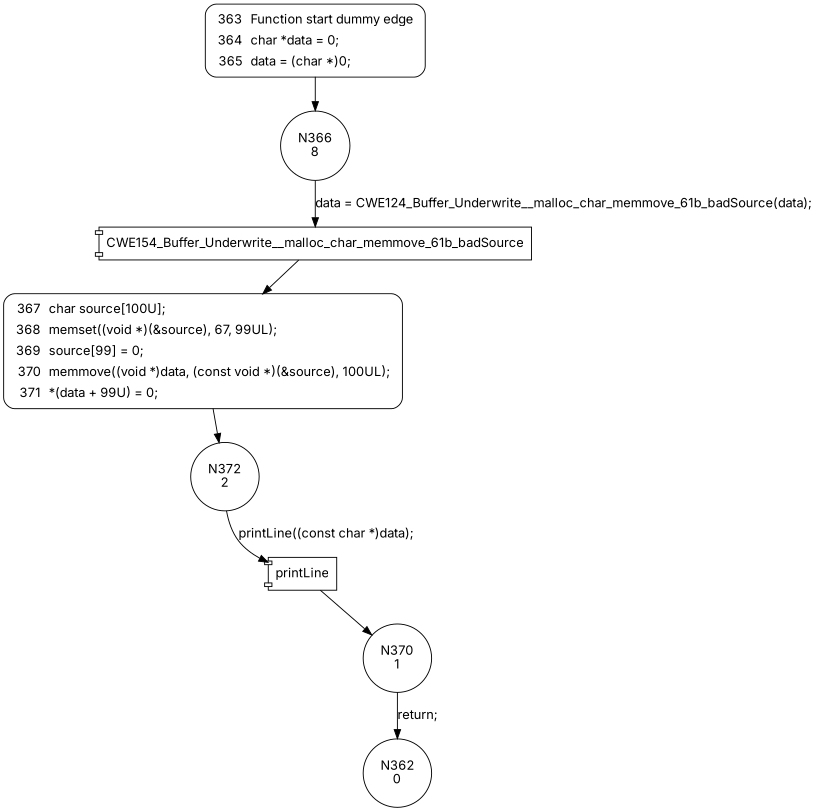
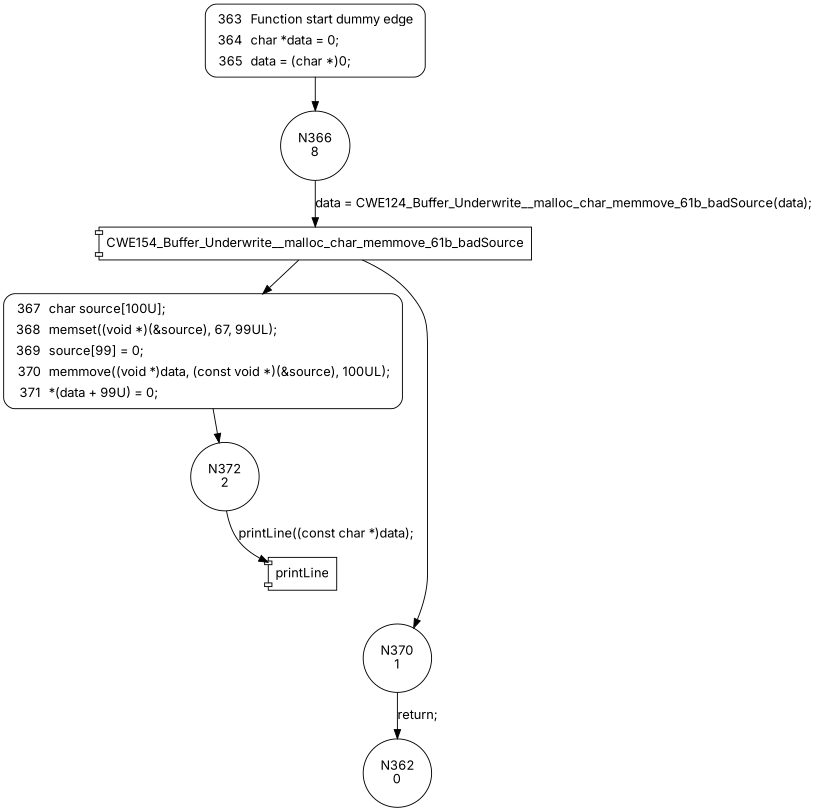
(342, 610) -> (428, 426)
